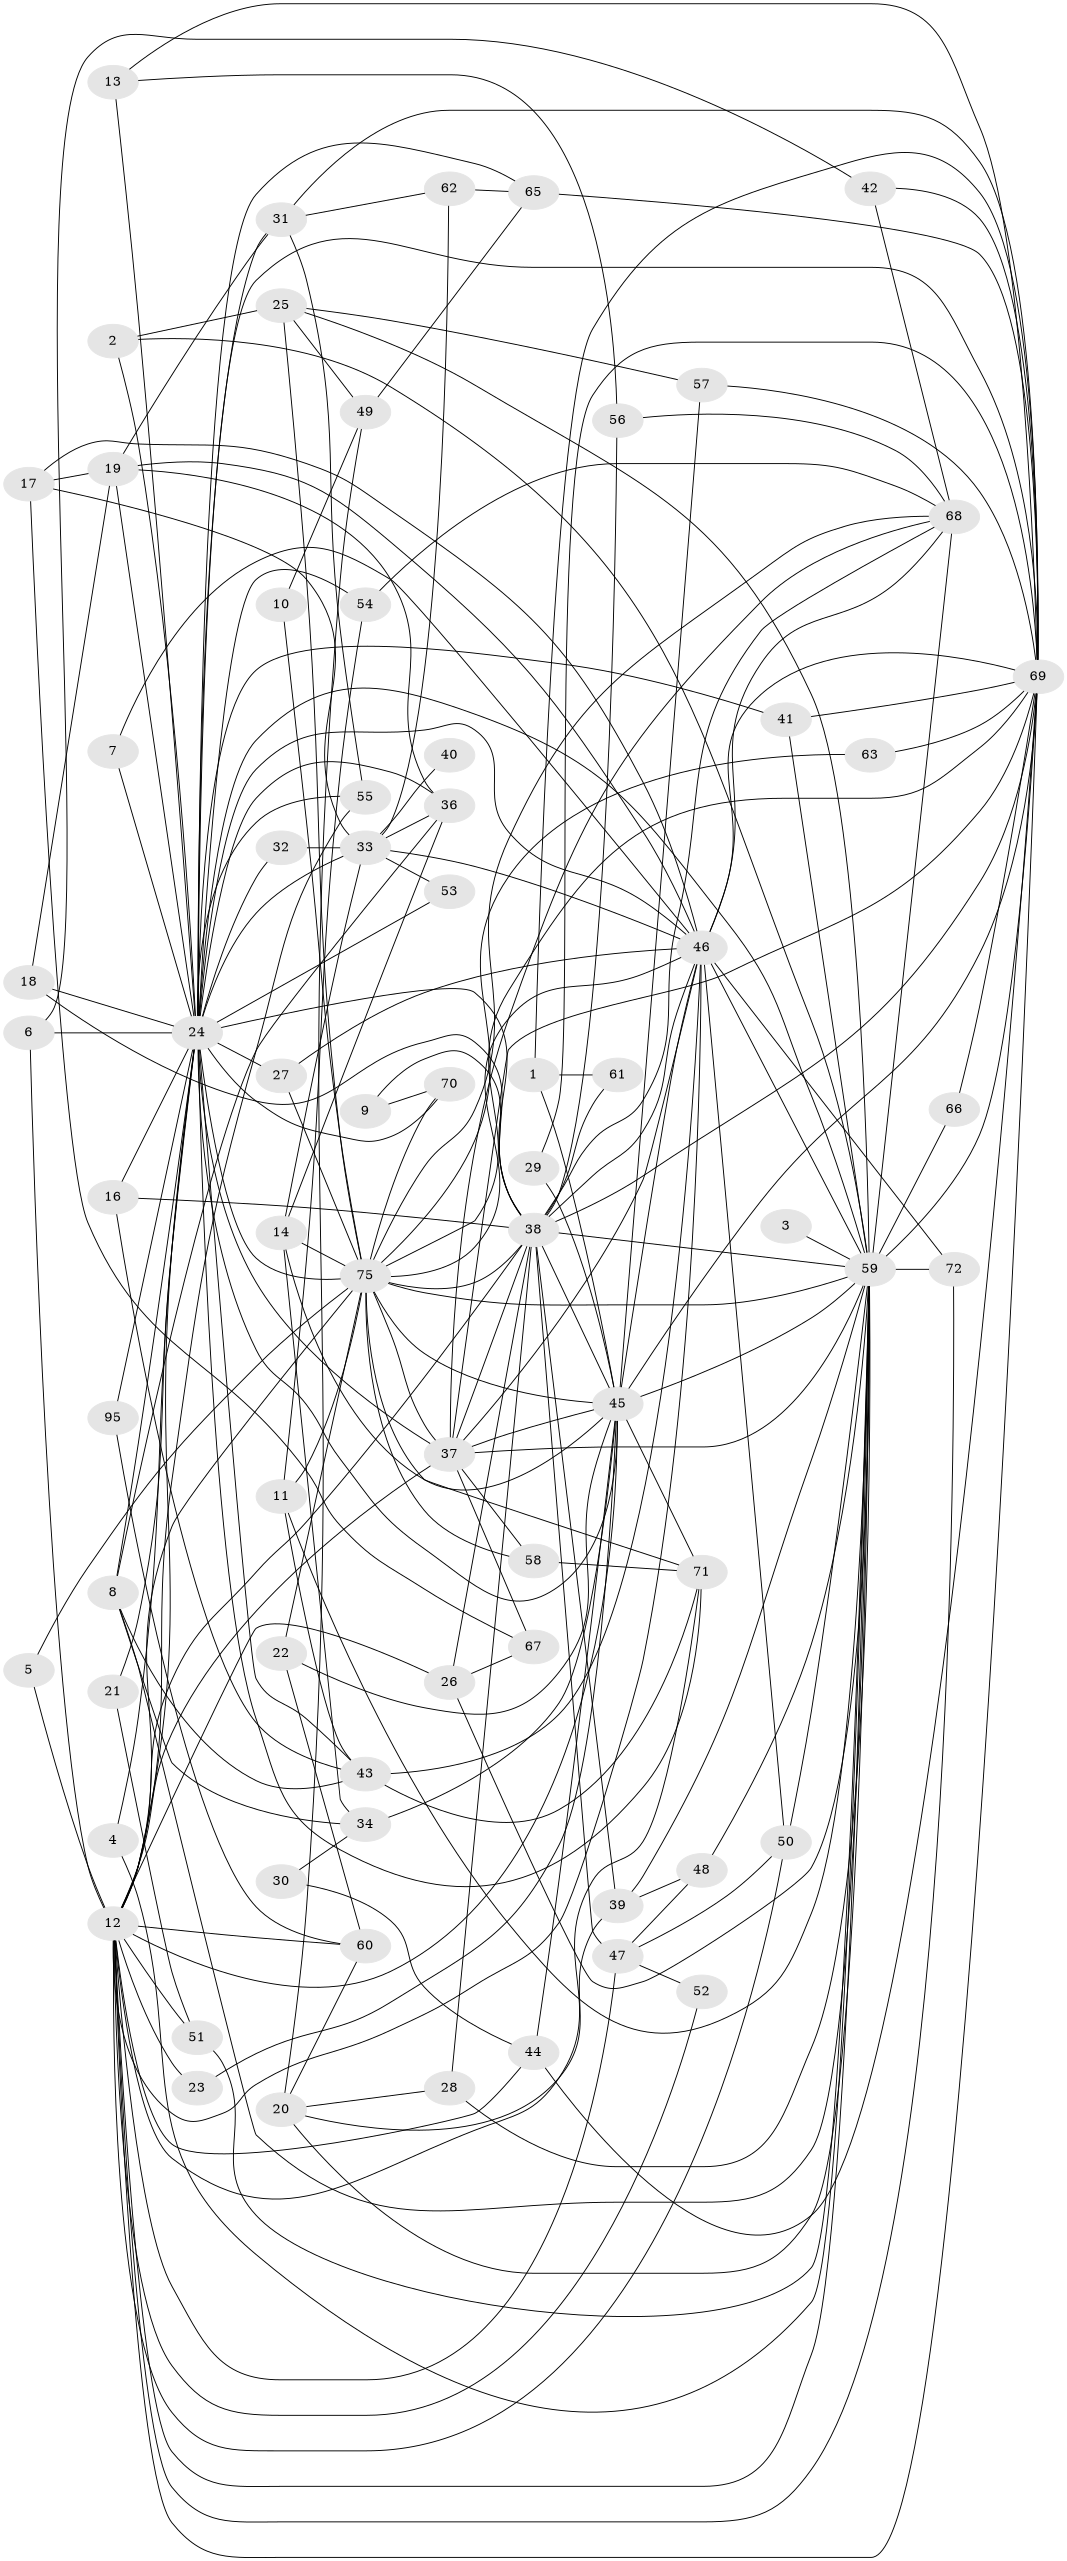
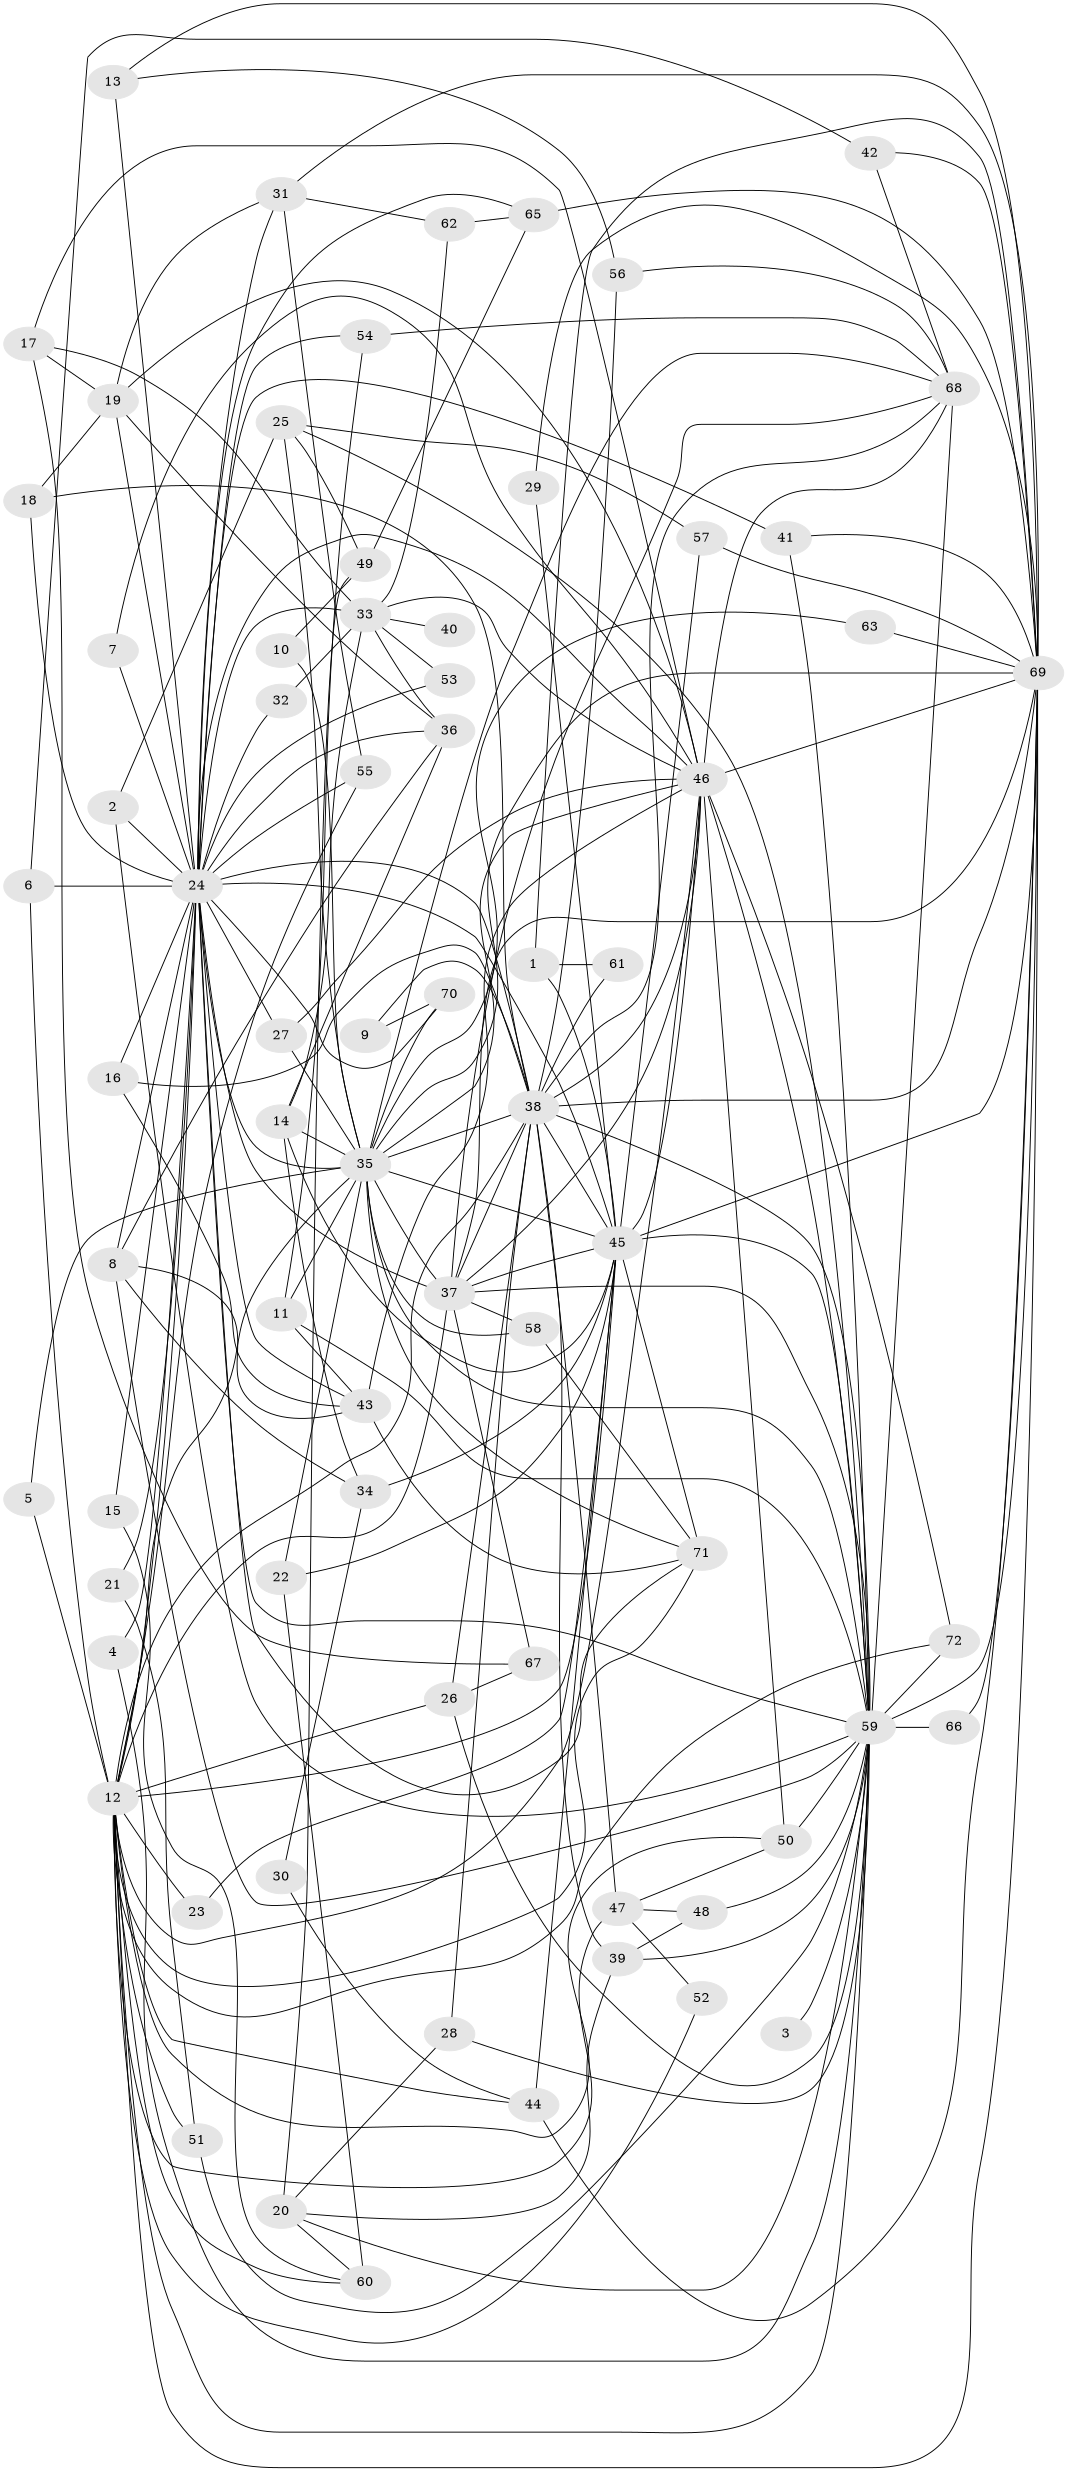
(417, 249) -> none
(365, 1276) -> (365, 1165)
(113, 1418) -> (113, 1511)
